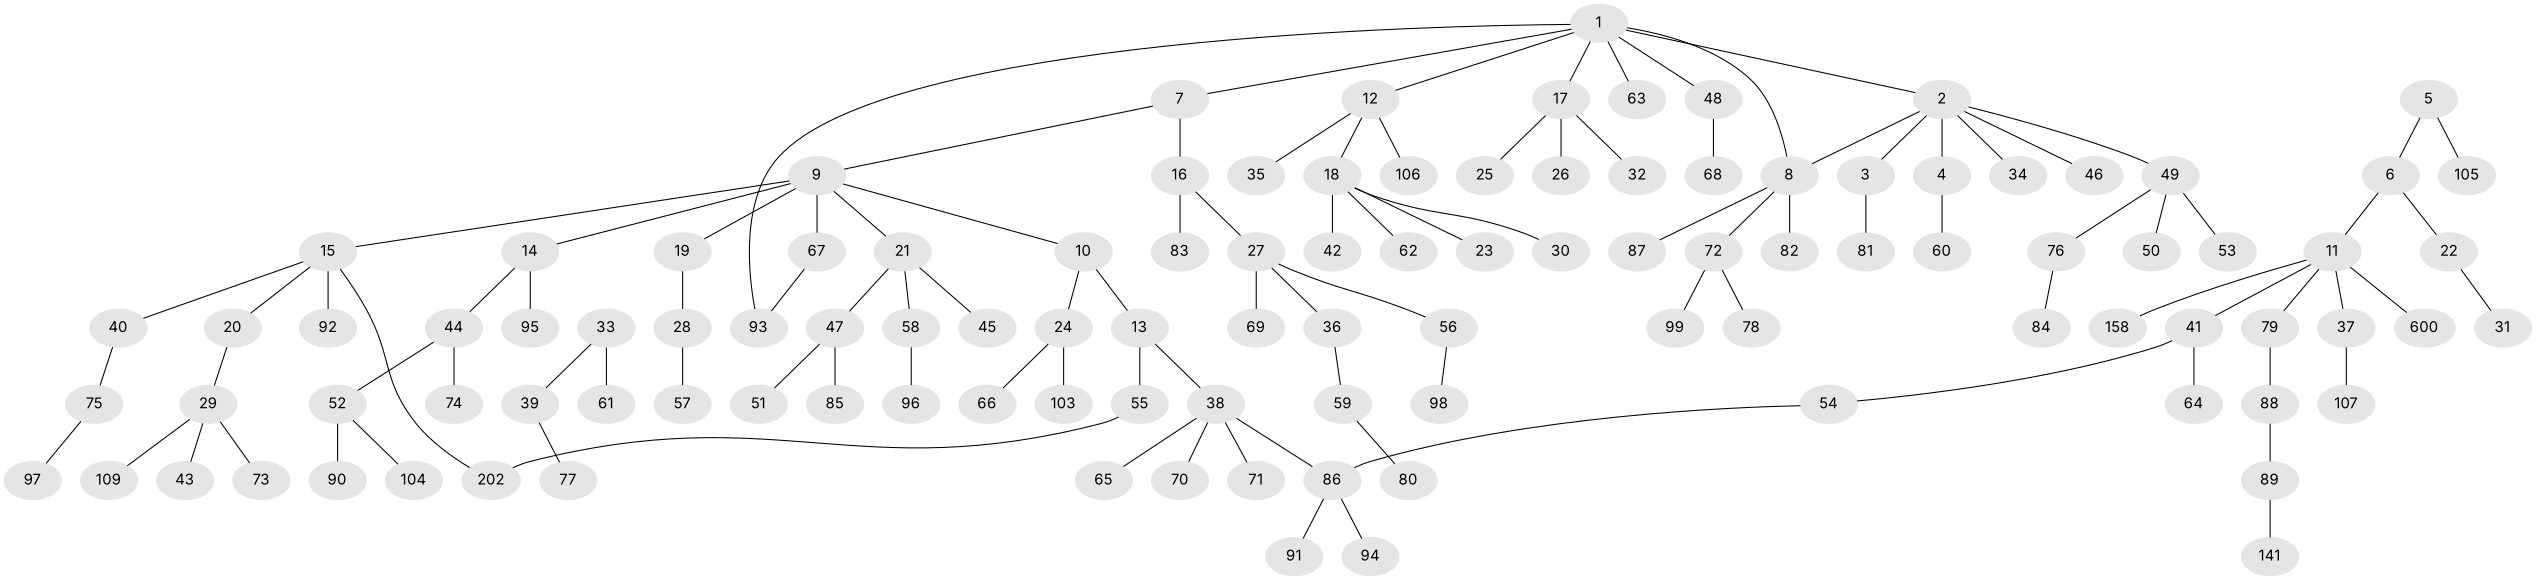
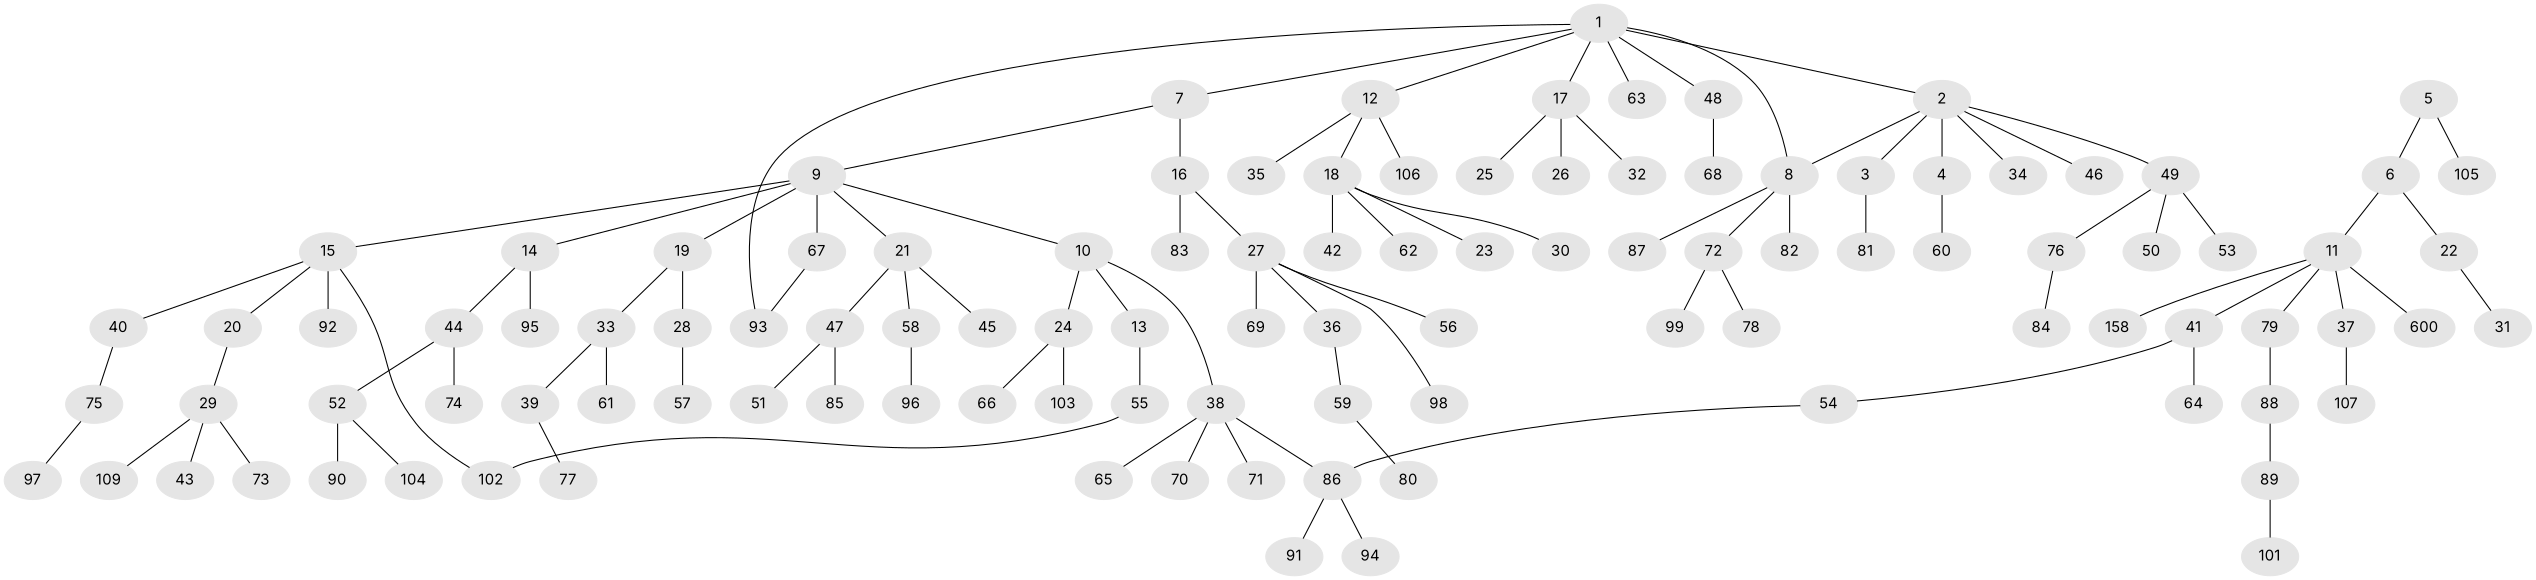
none -> (645, 290)
(1178, 366) -> (1178, 309)
(1444, 366) -> (1369, 308)
(491, 480) -> (491, 480)
(2270, 557) -> (2270, 557)
